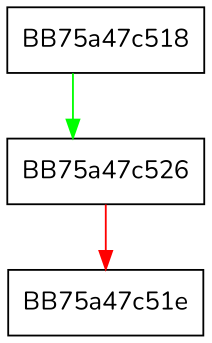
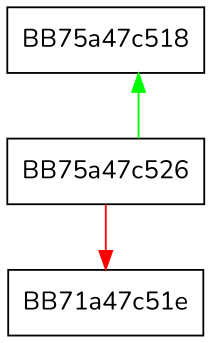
(73, 96) -> (139, 115)
(106, 303) -> (106, 303)
